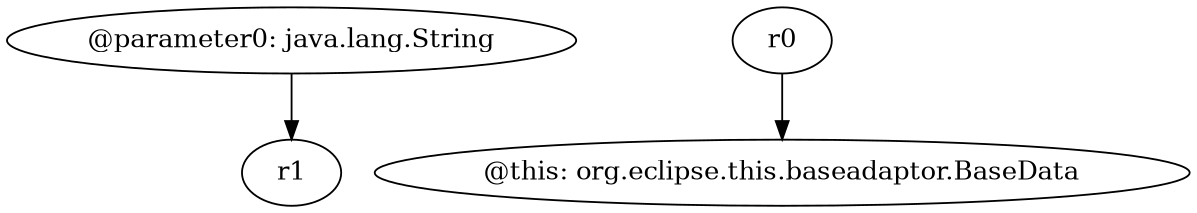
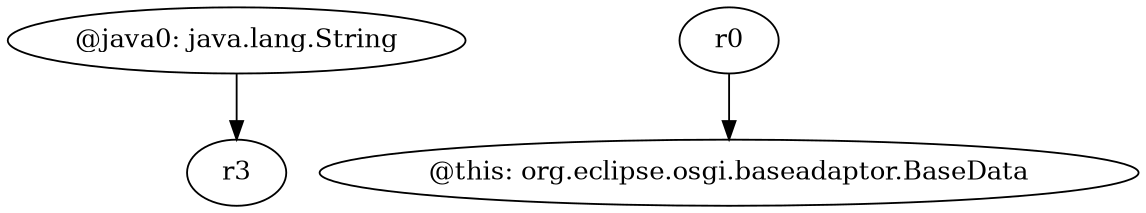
(292, 40) -> (237, 40)
(292, 173) -> (237, 173)
(782, 173) -> (729, 173)
